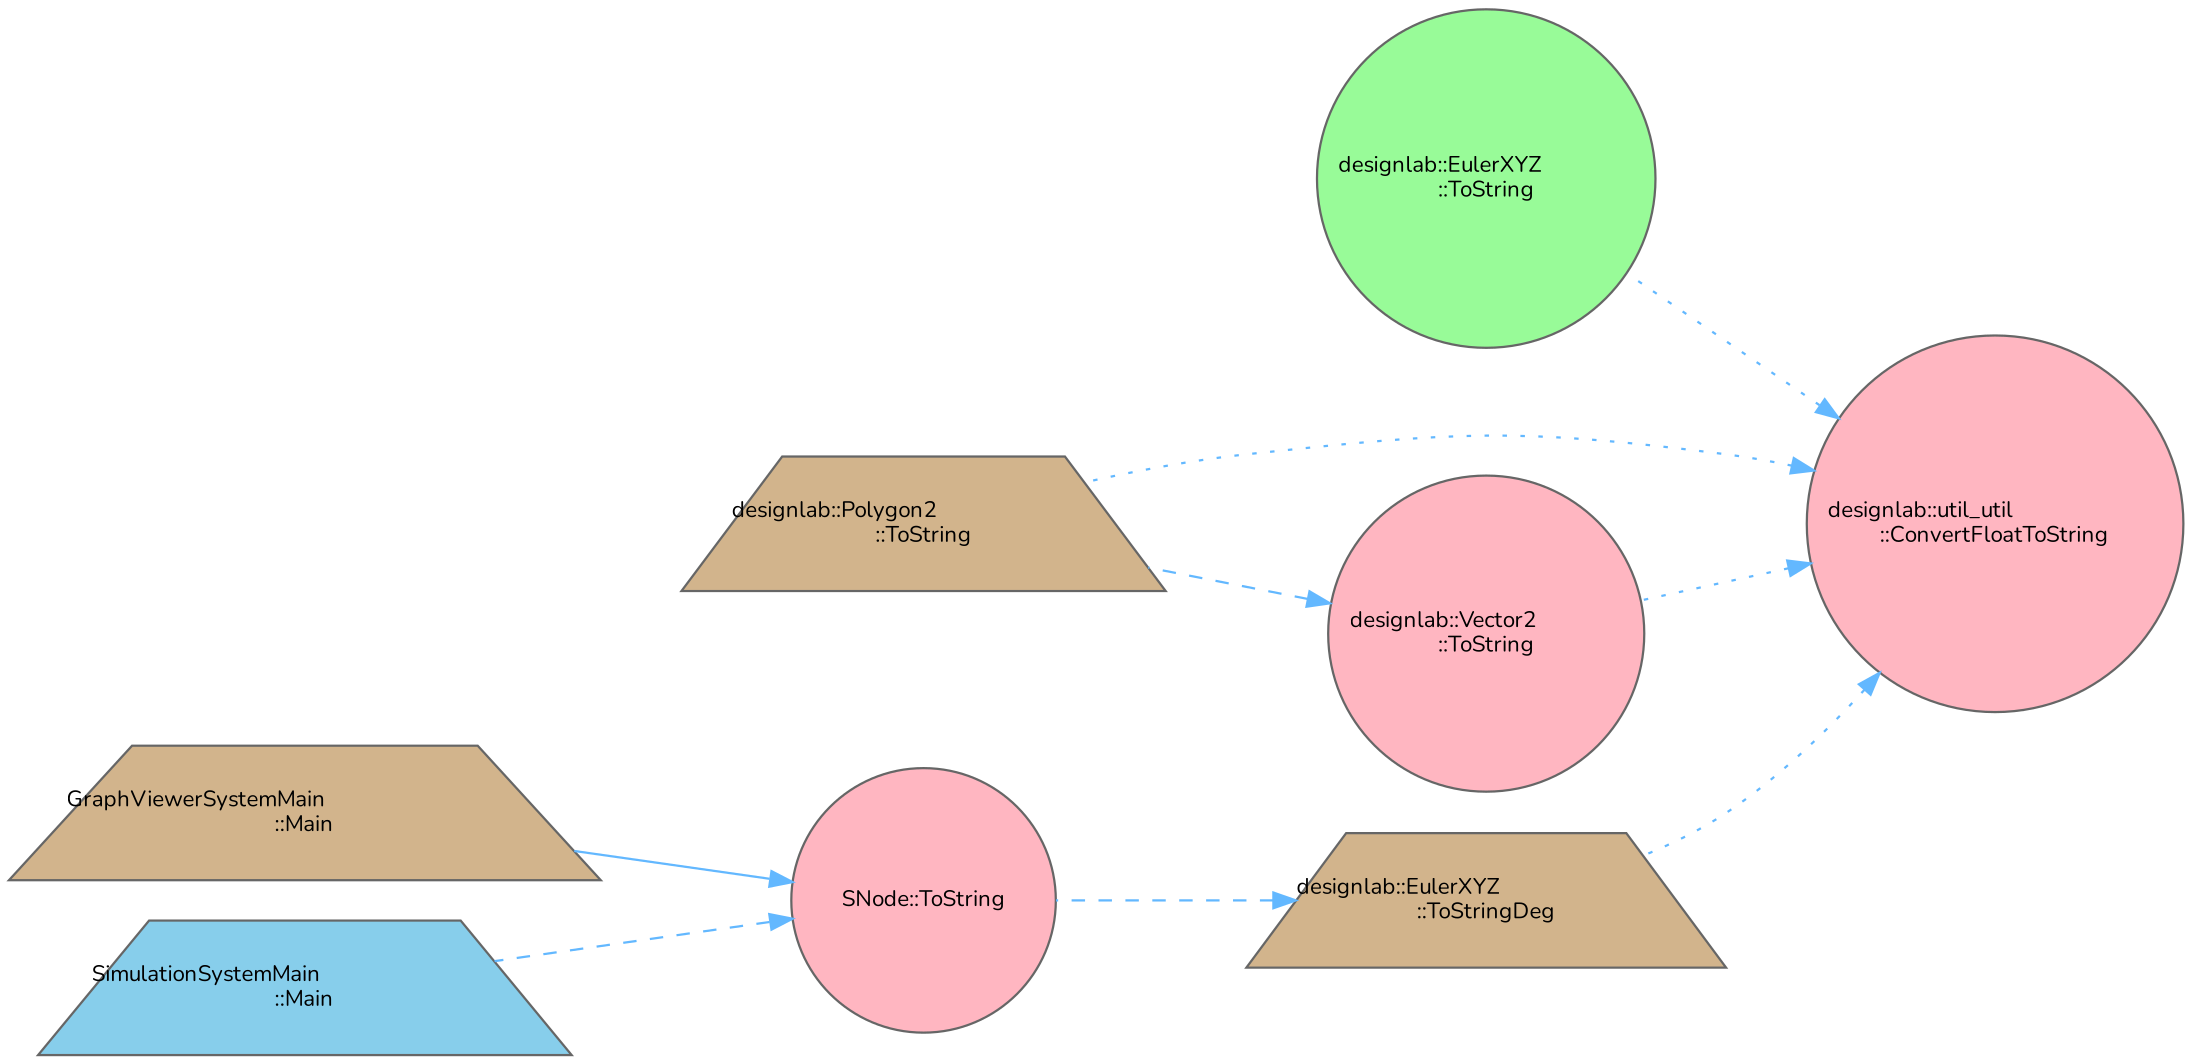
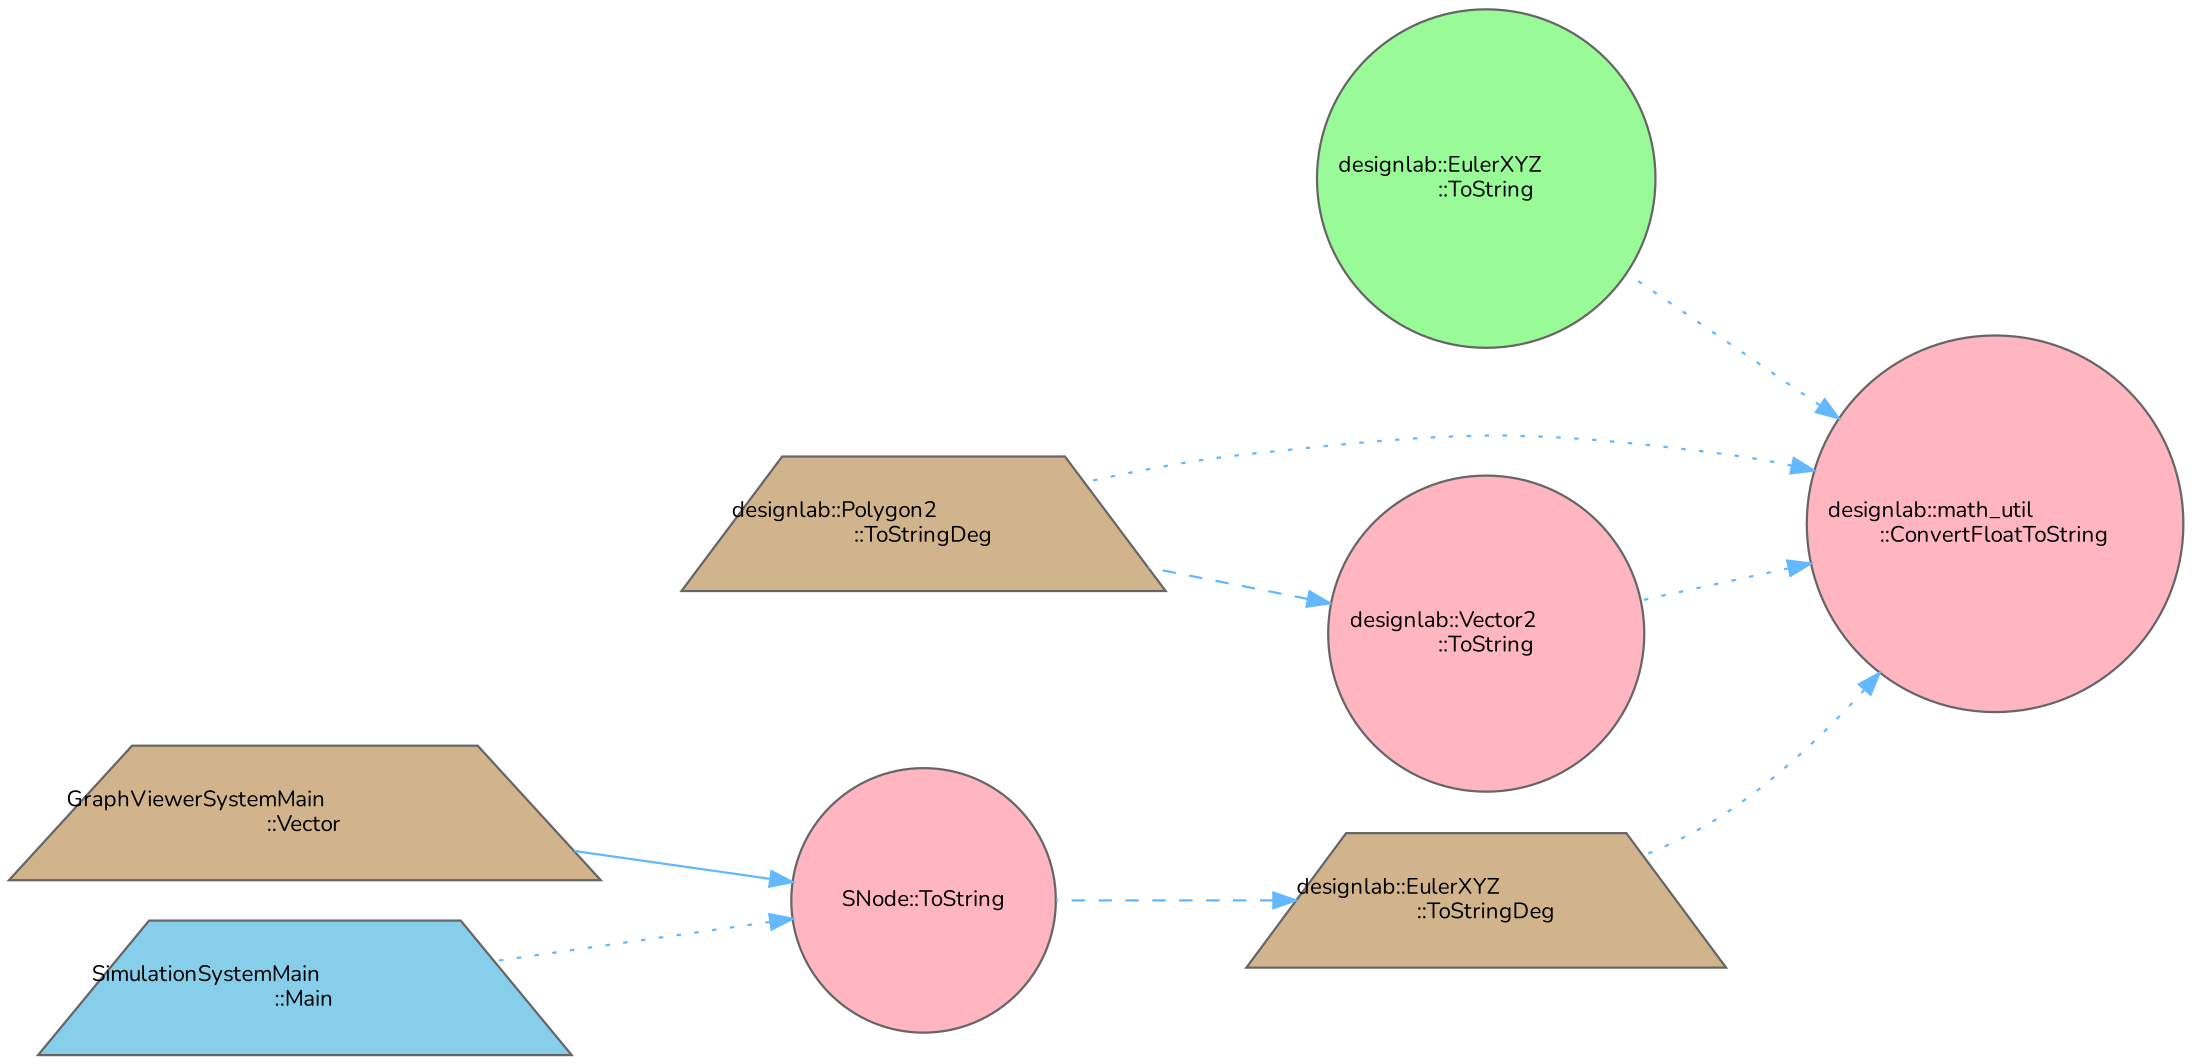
(924, 524) -> (924, 524)
(1995, 524) -> (1995, 524)
(305, 813) -> (305, 813)
(632, 942) -> (632, 942)
